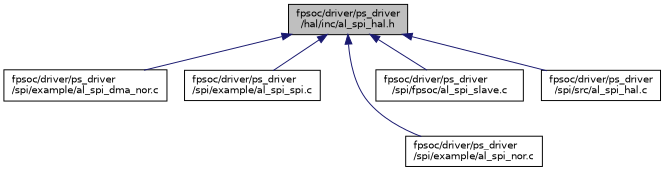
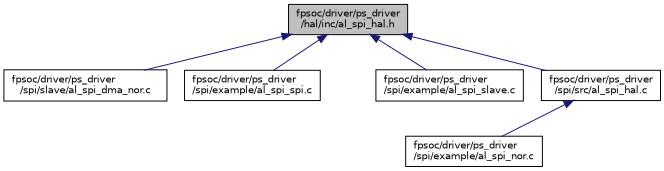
(85, 85) -> (85, 85)
(450, 85) -> (450, 85)
(369, 103) -> (533, 121)
